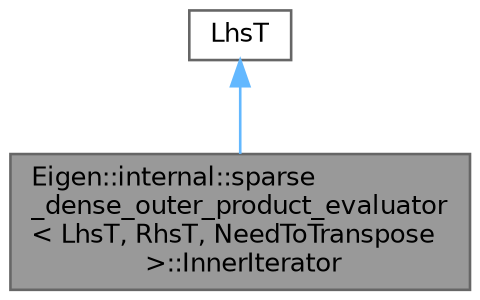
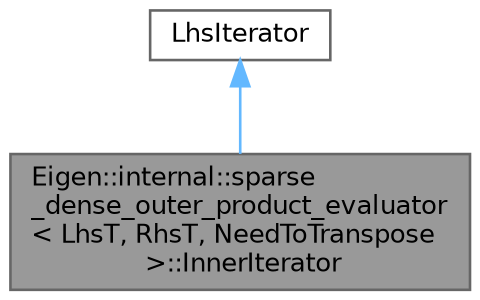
(240, 35) -> (240, 35)
